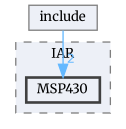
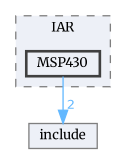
(63, 51) -> (63, 95)
